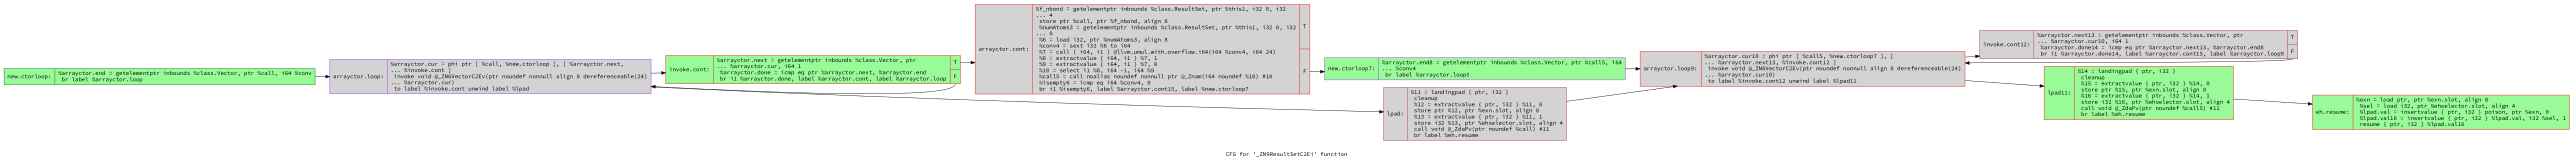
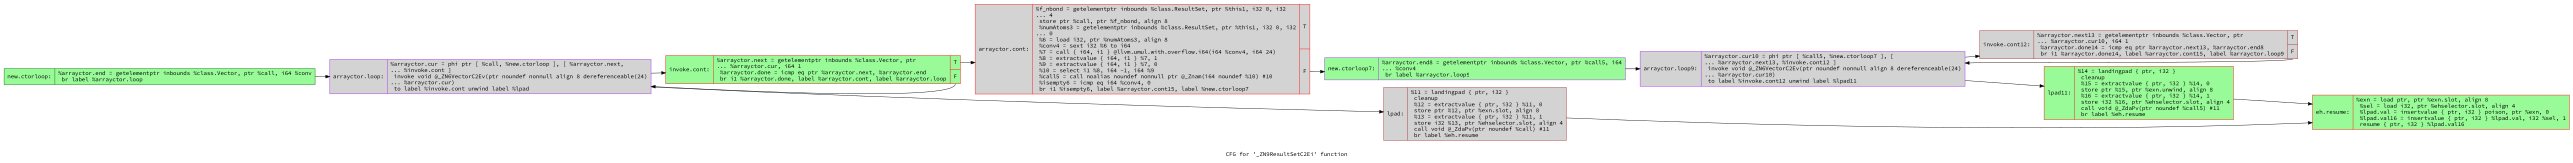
(1803, 69) -> (1803, 69)
(2142, 90) -> (2146, 90)
(1620, 94) -> (1937, 127)
